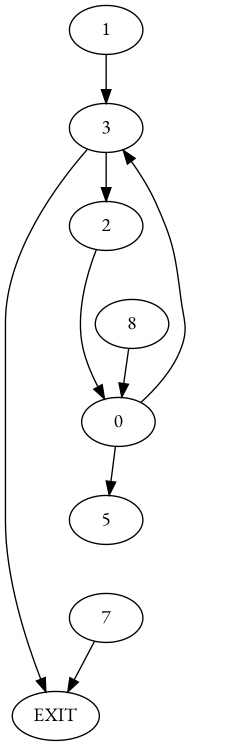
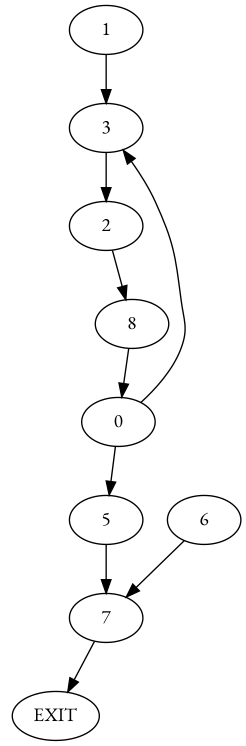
(81, 319) -> (117, 268)
(5, 406) -> none
none -> (204, 520)
none -> (106, 562)
